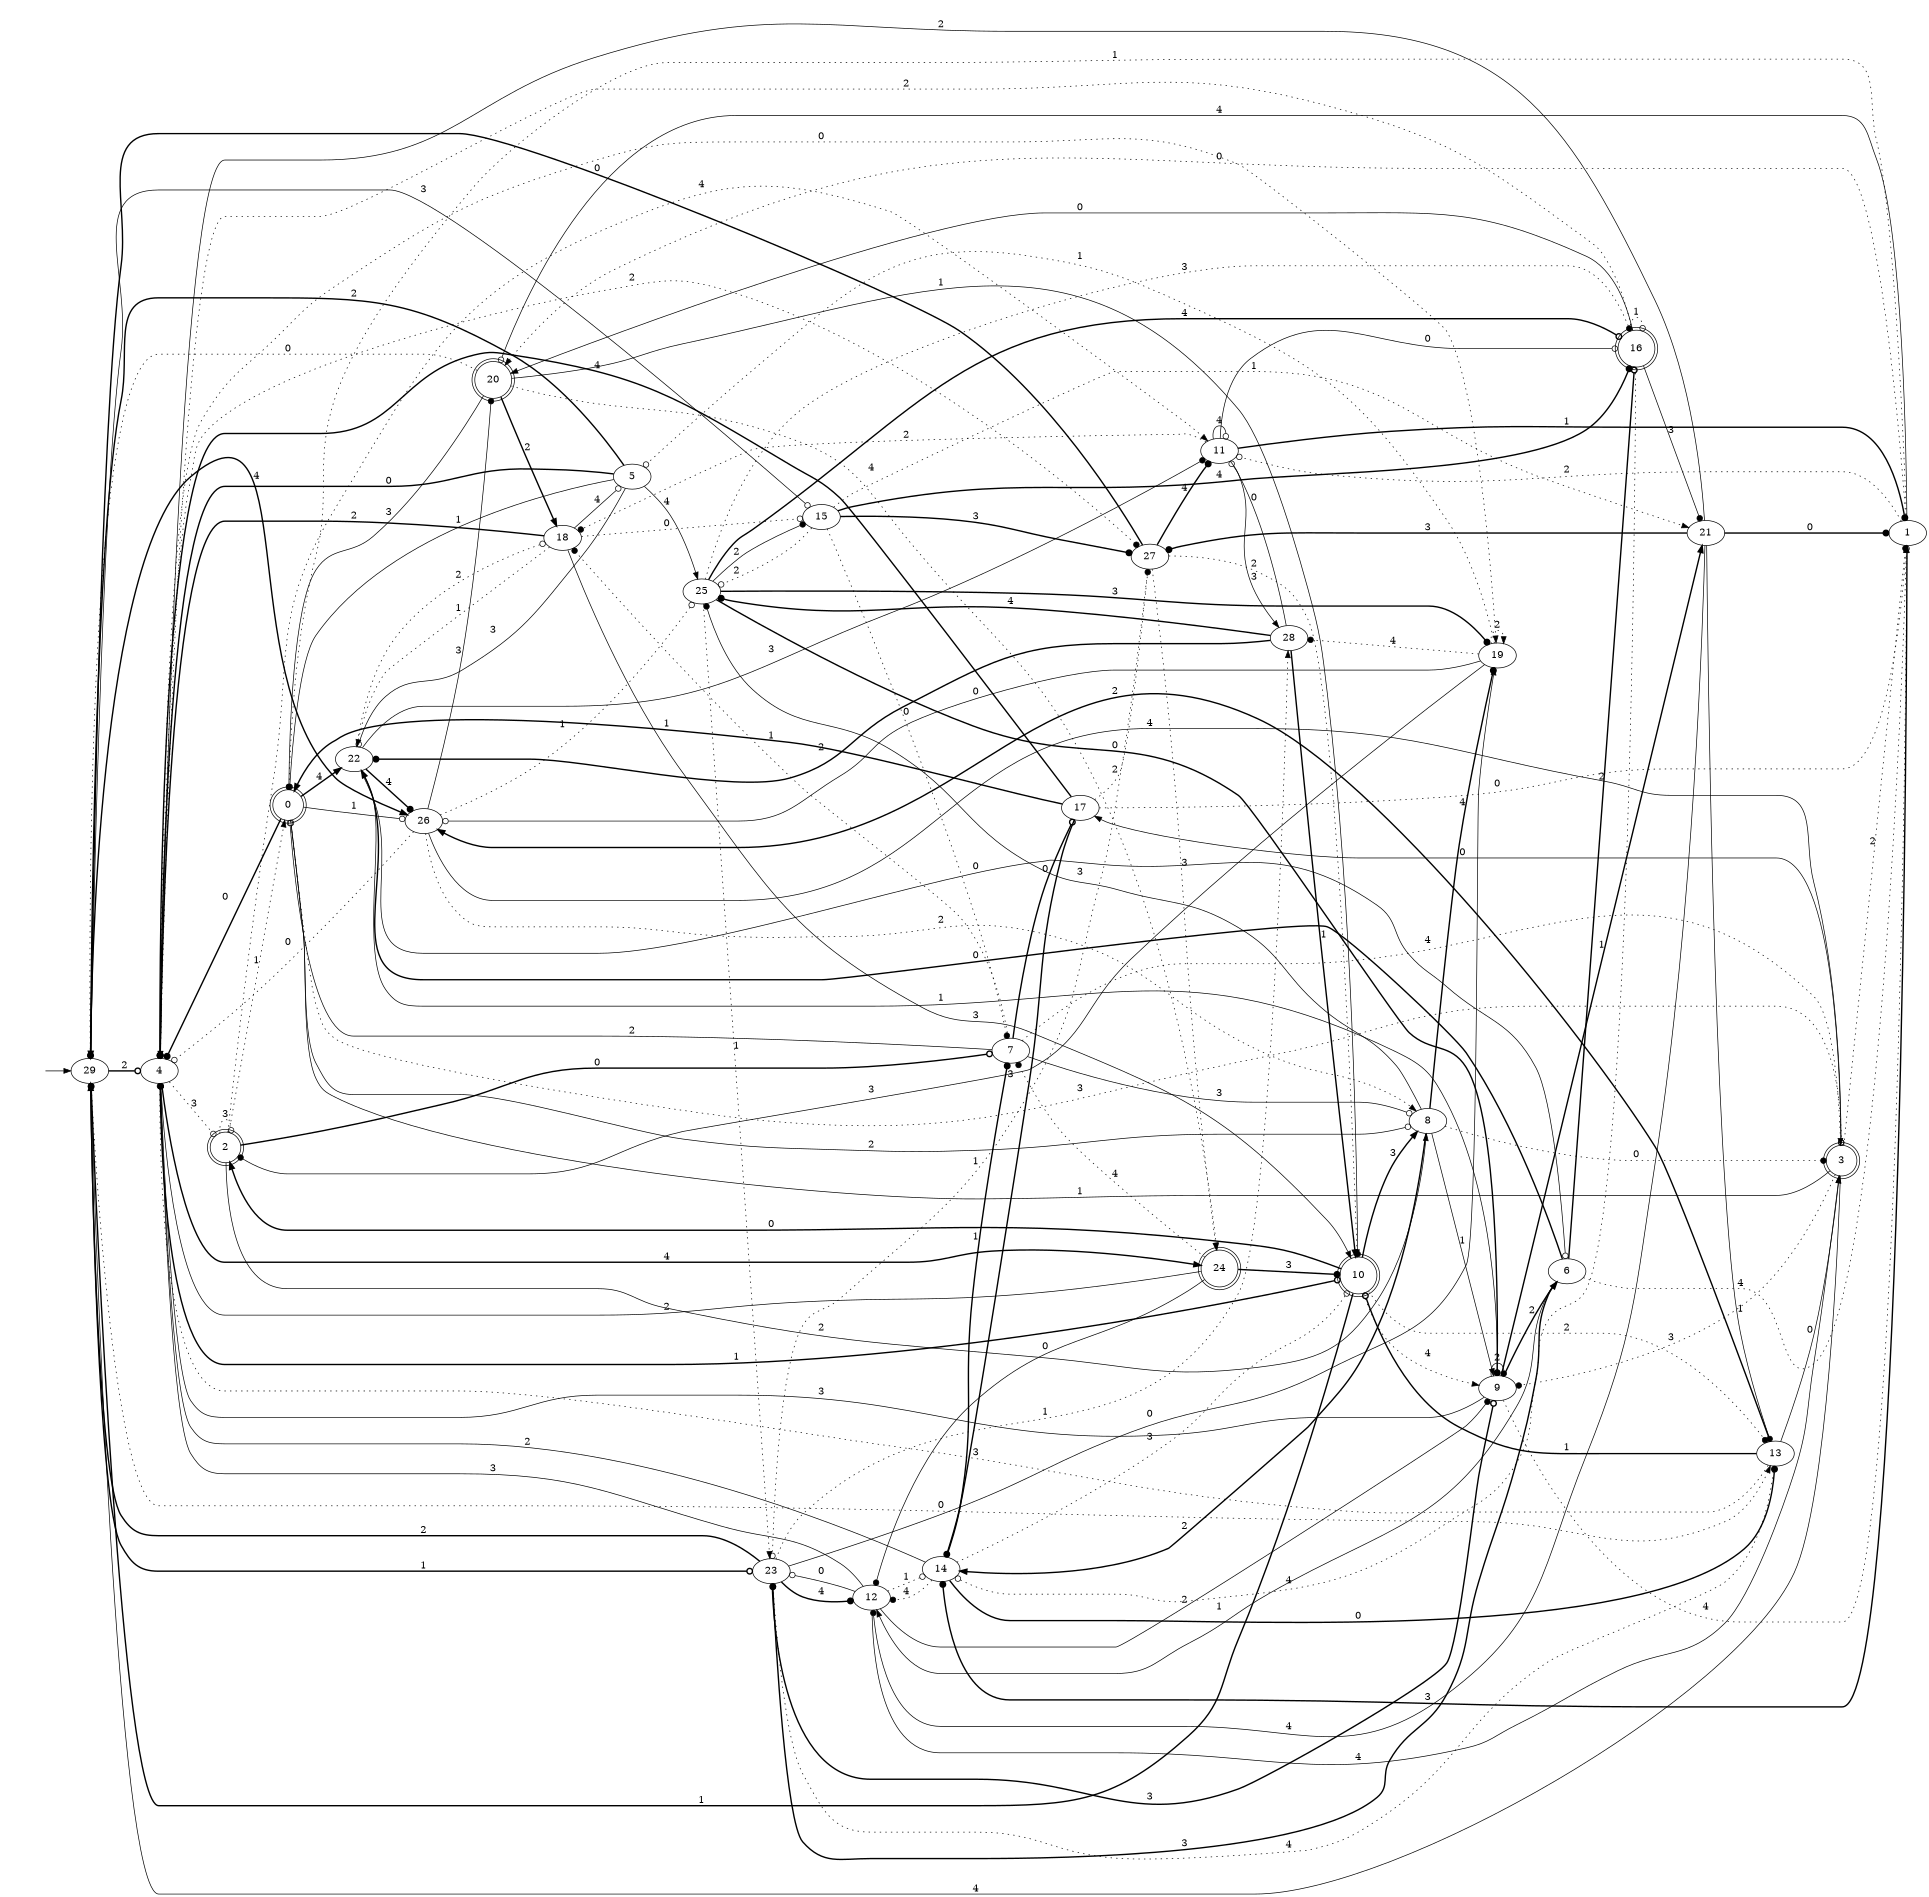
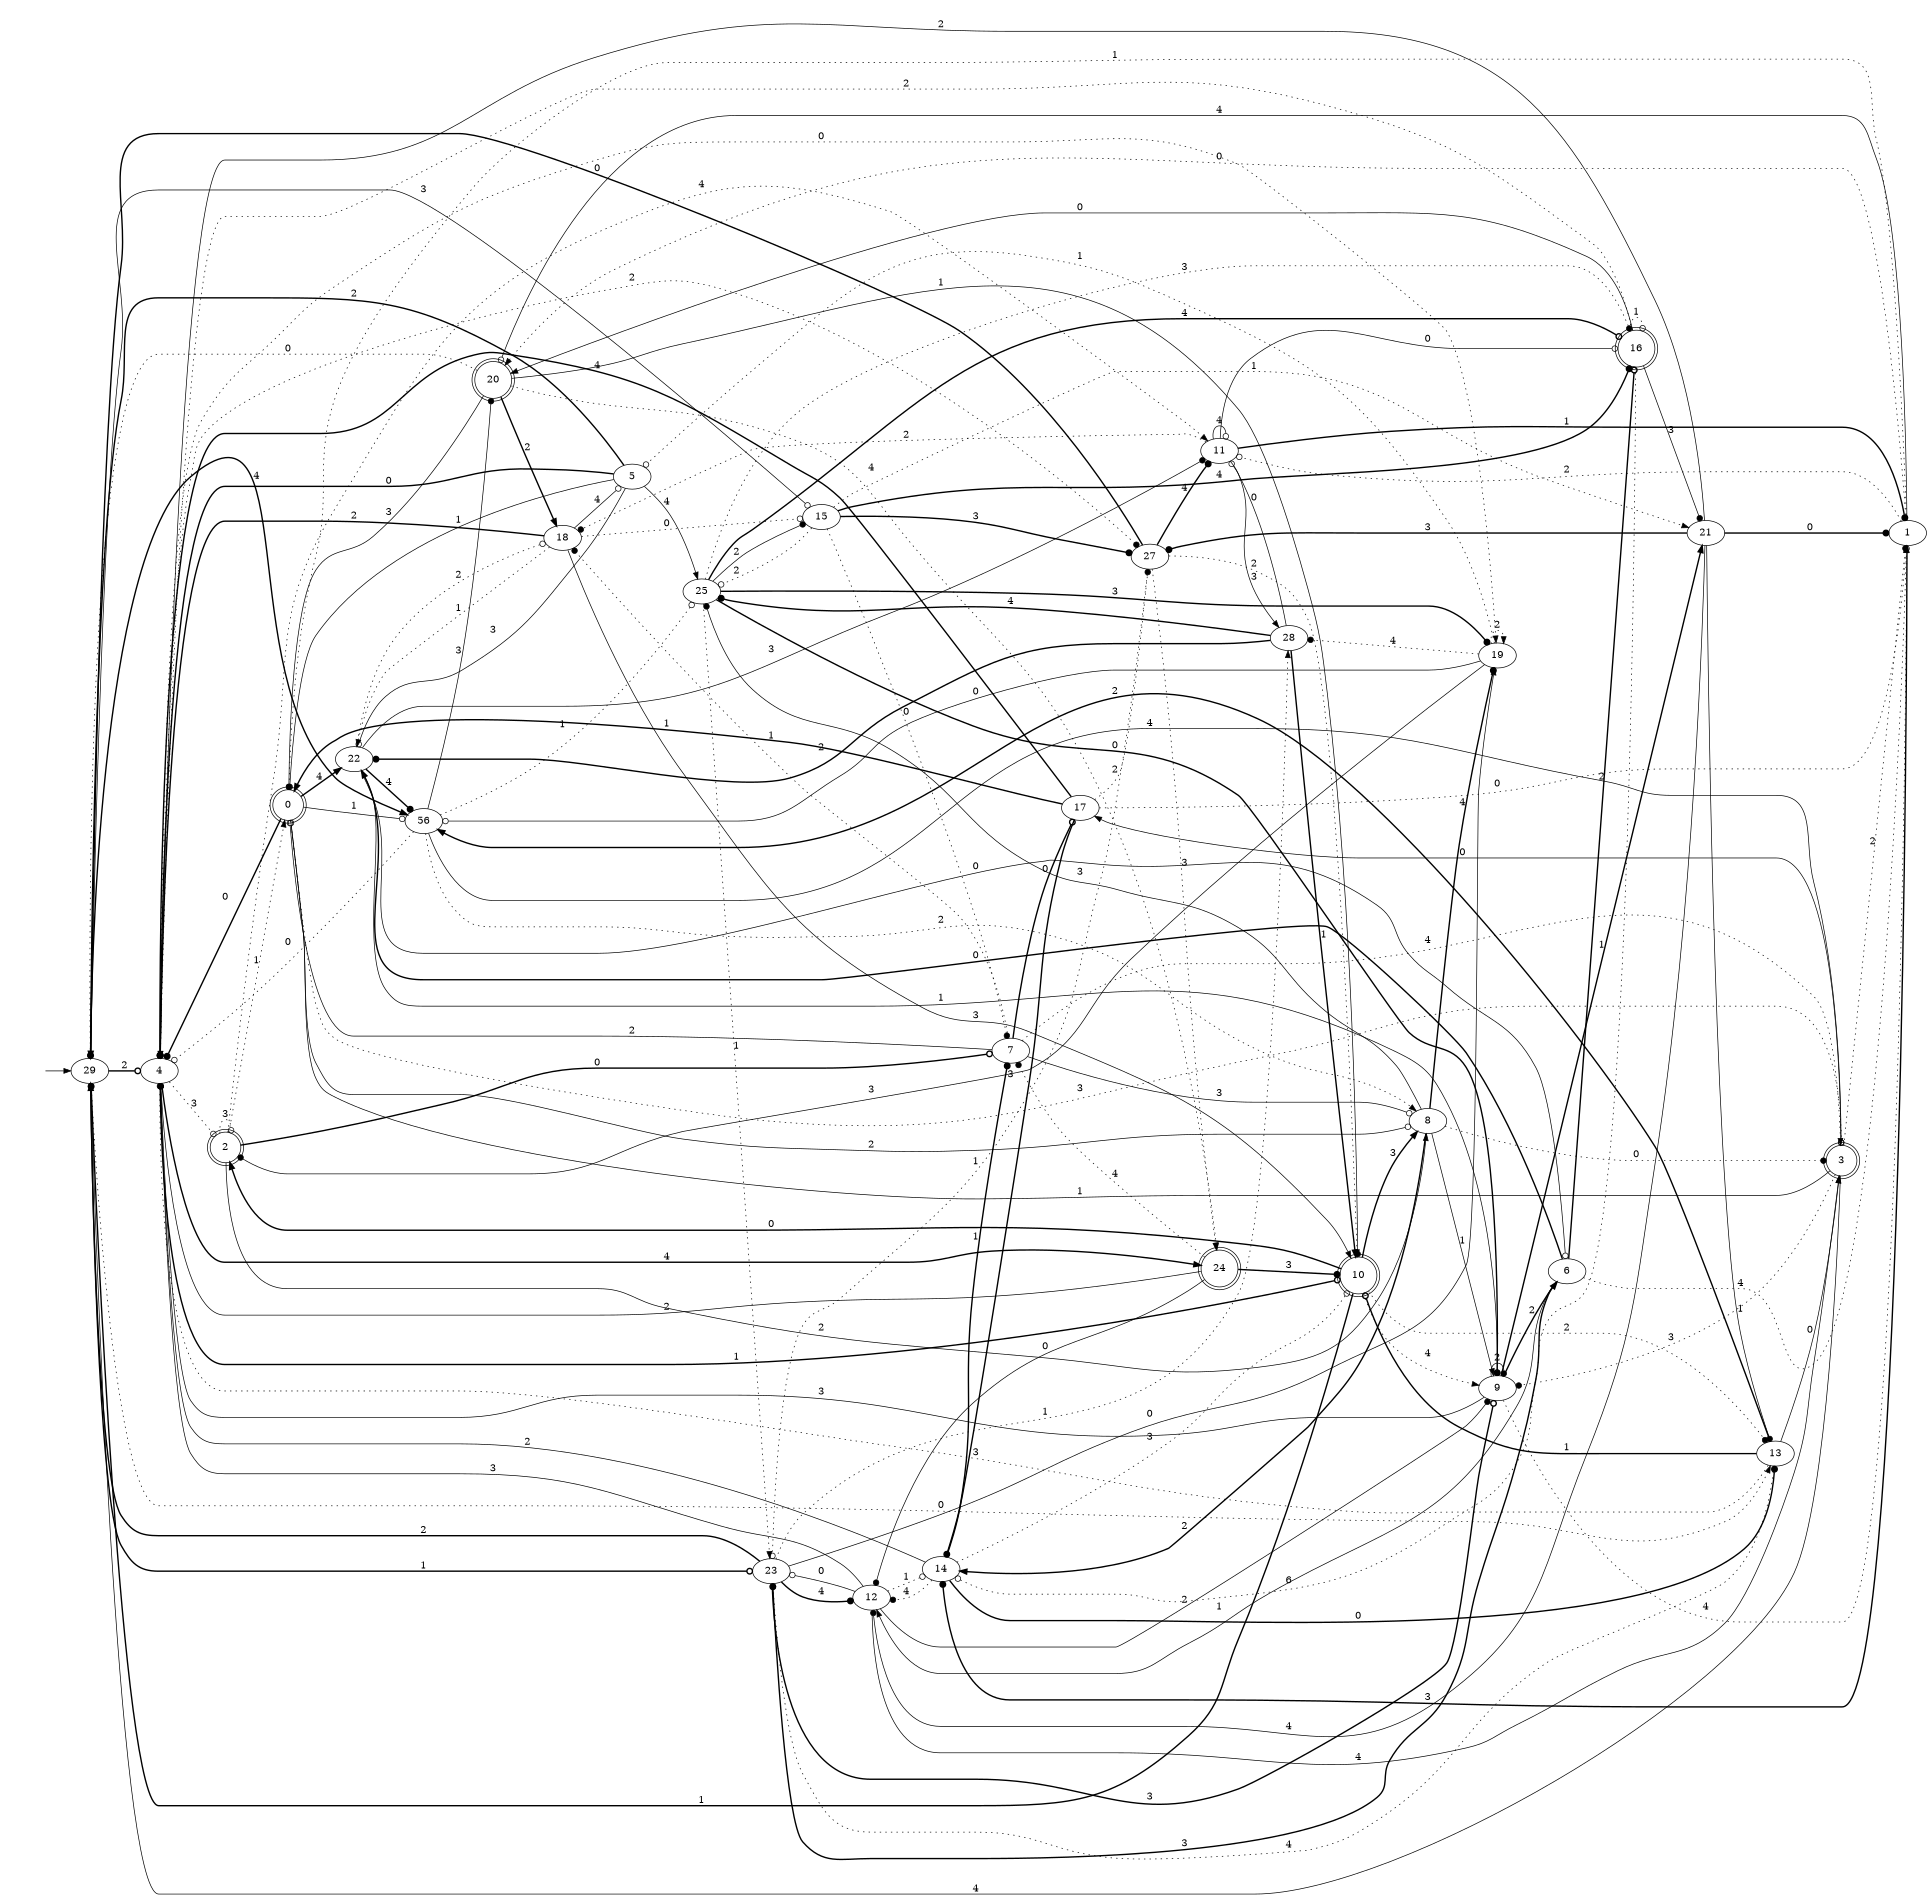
(424, 821) -> (424, 821)
(1289, 1581) -> (1289, 1581)
